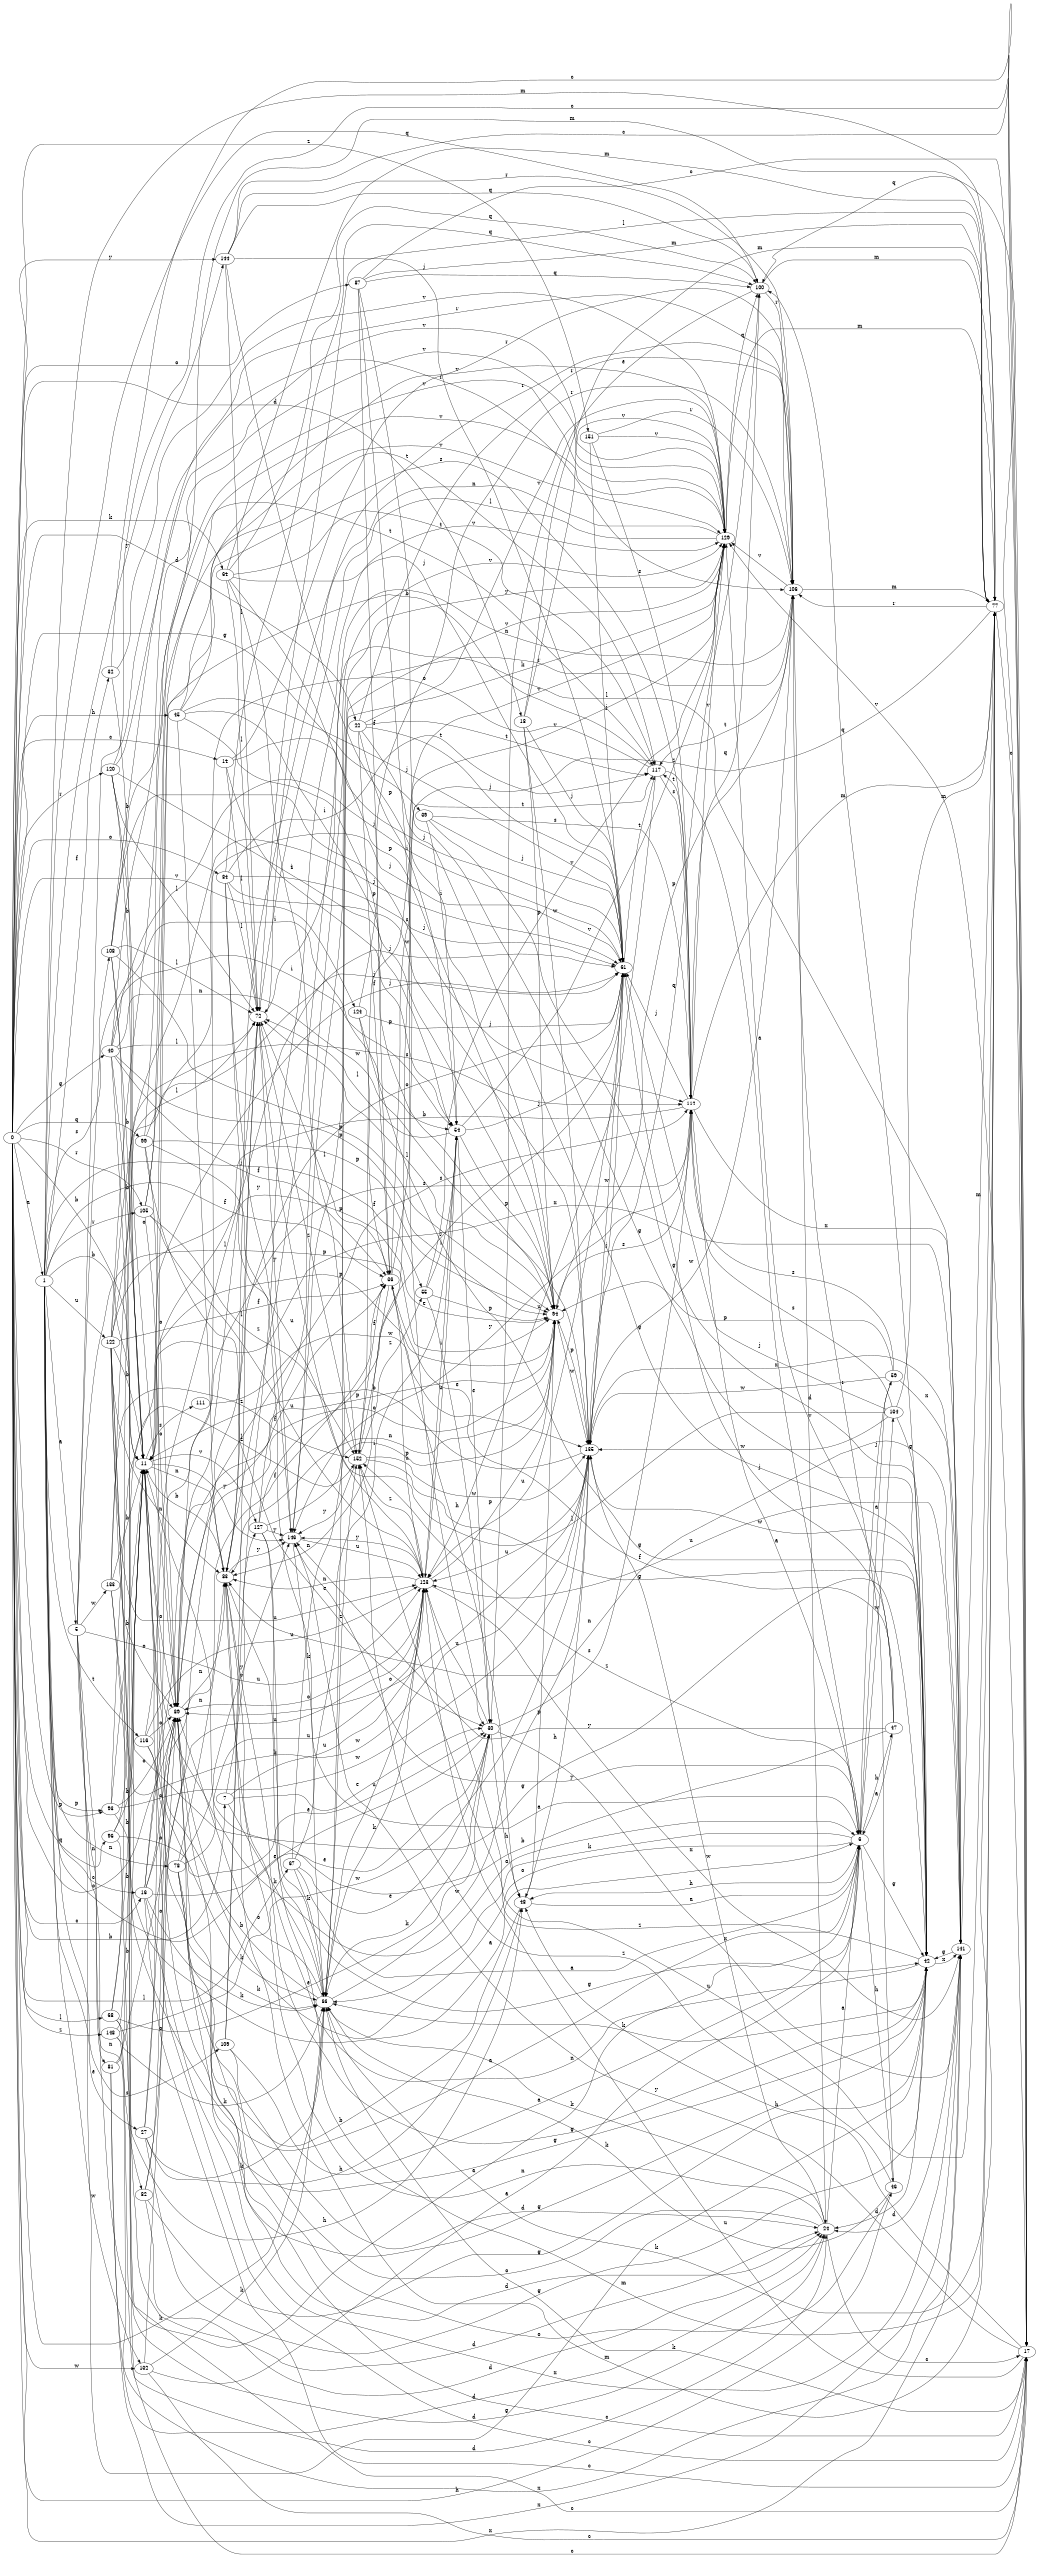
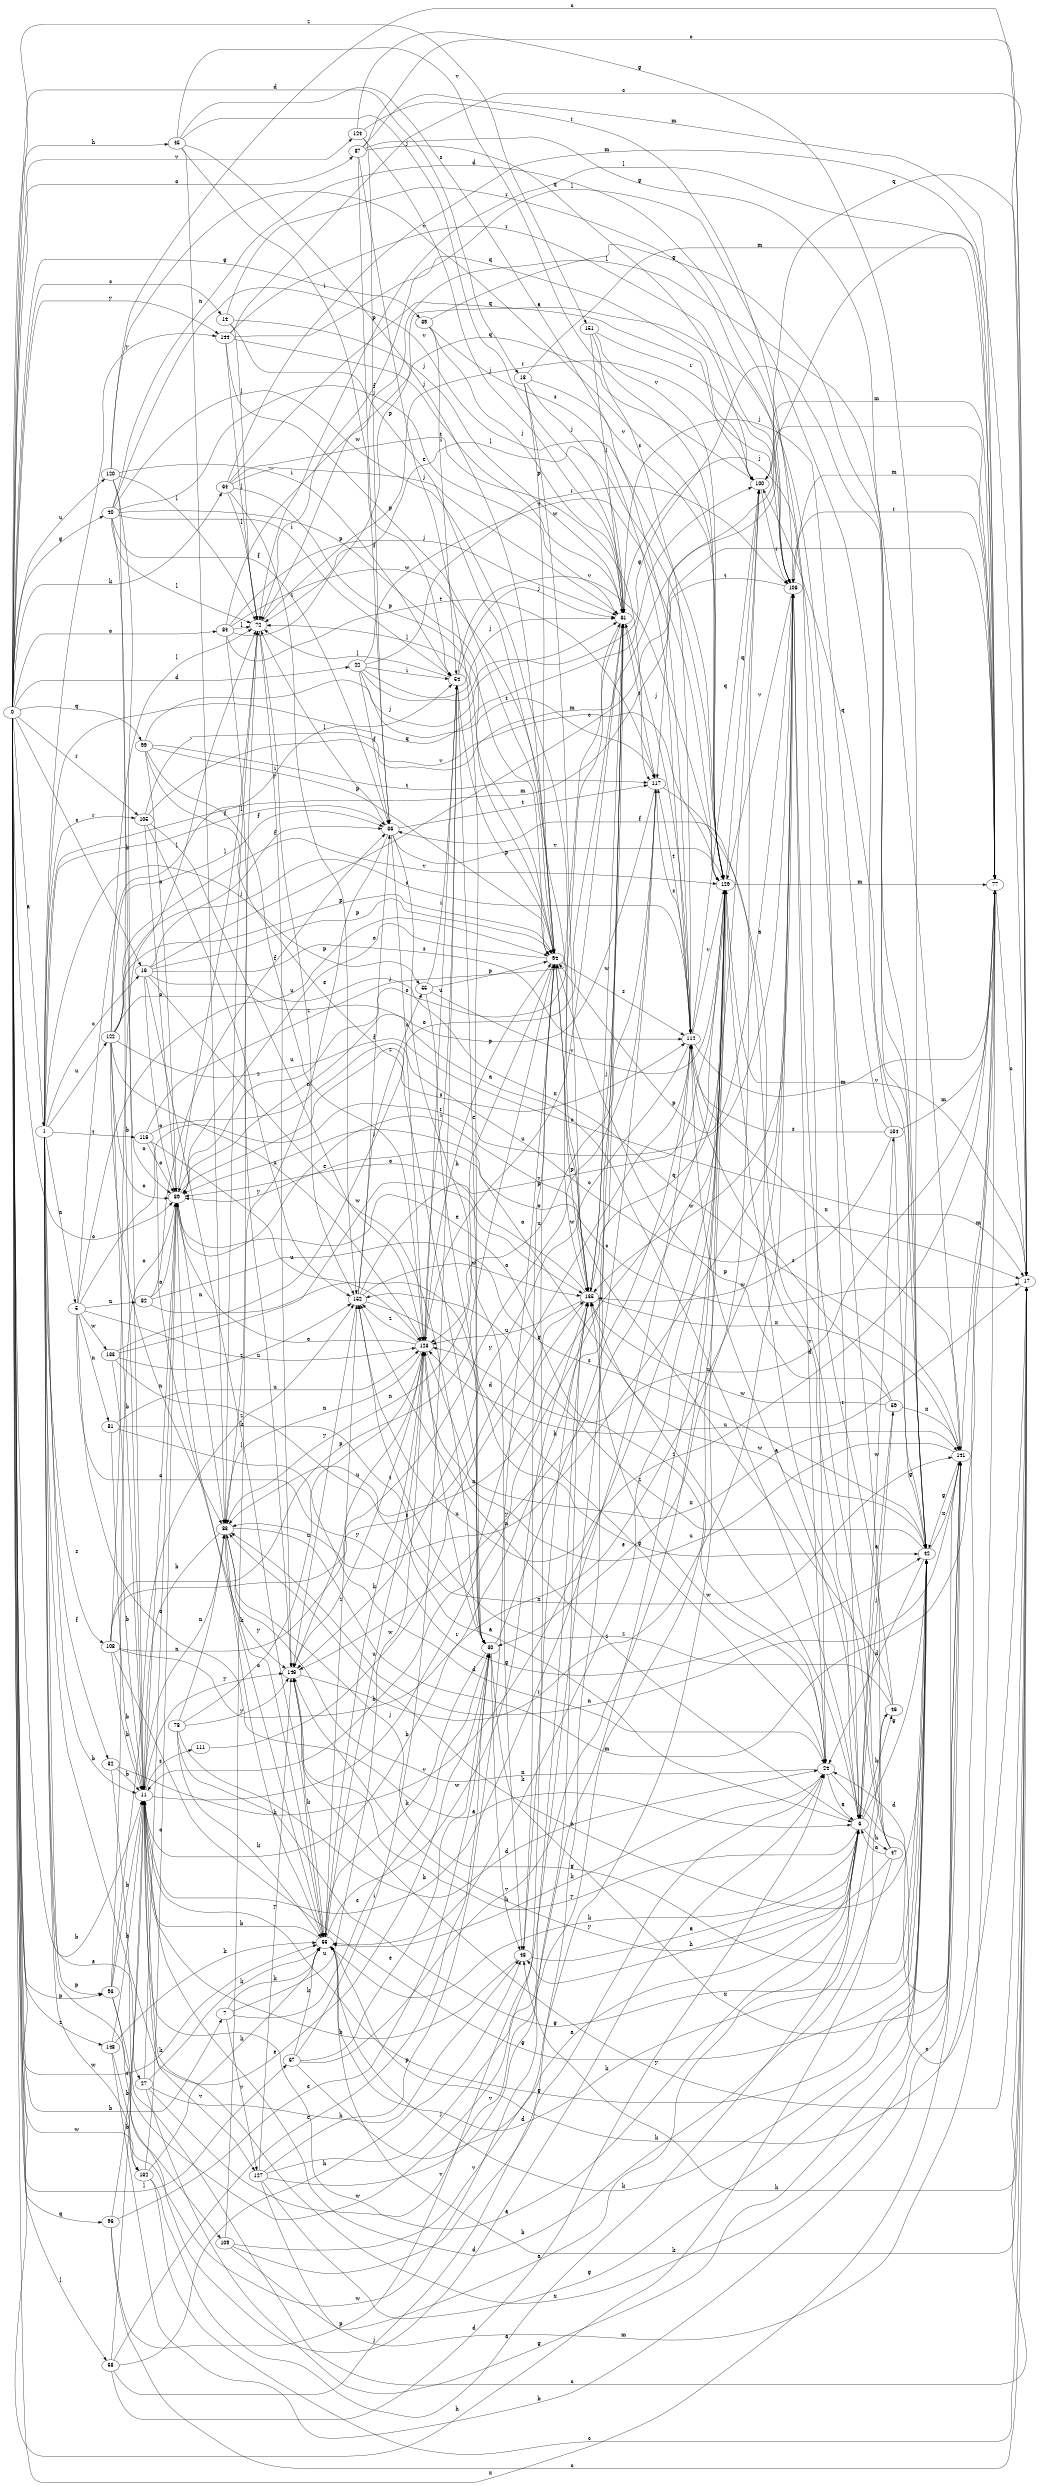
(61, 794) -> (61, 518)
(49, 1611) -> none
(539, 2489) -> (539, 2399)
